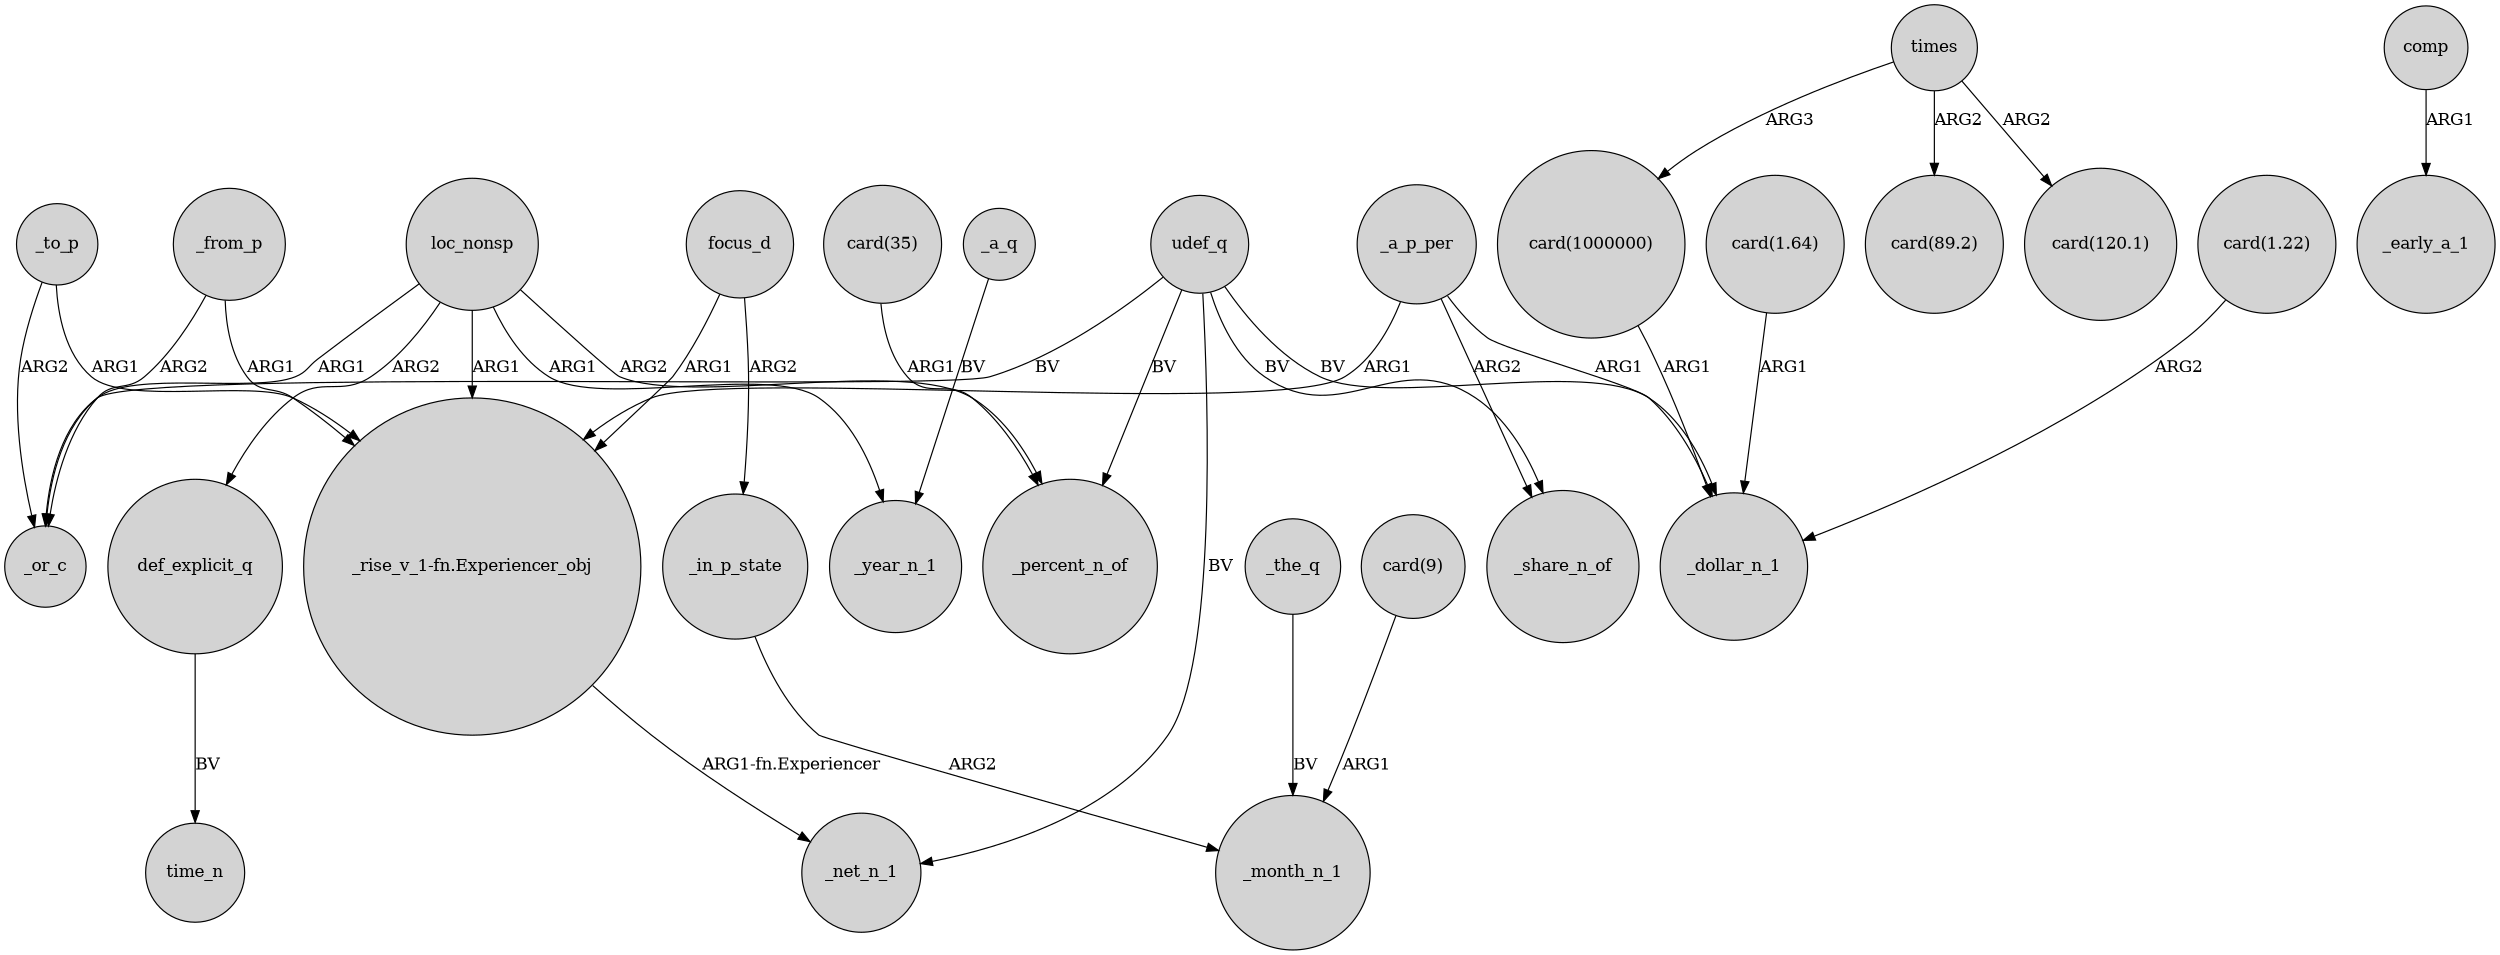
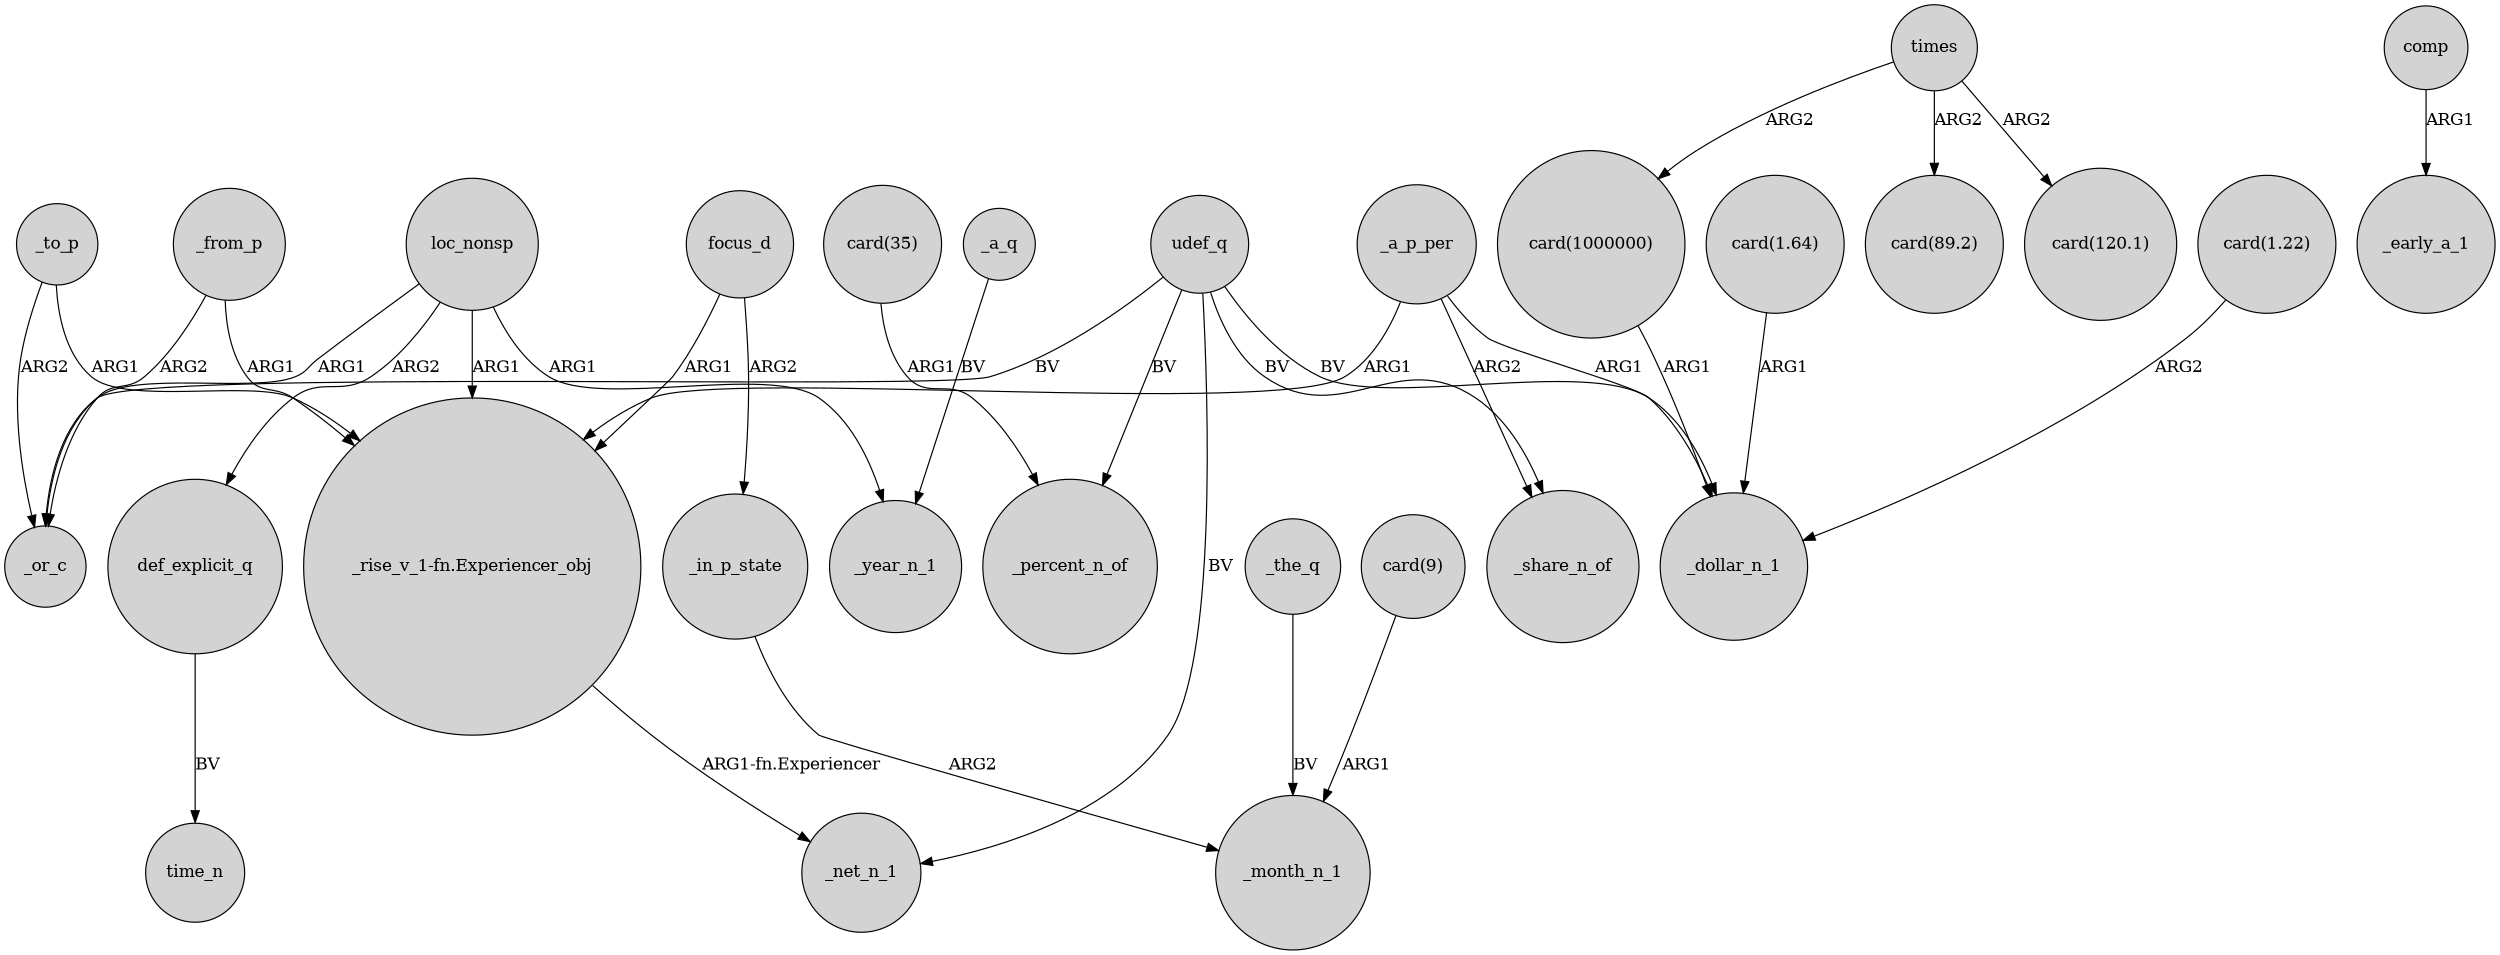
(1790, 121) -> (1790, 121)
(781, 384) -> none
